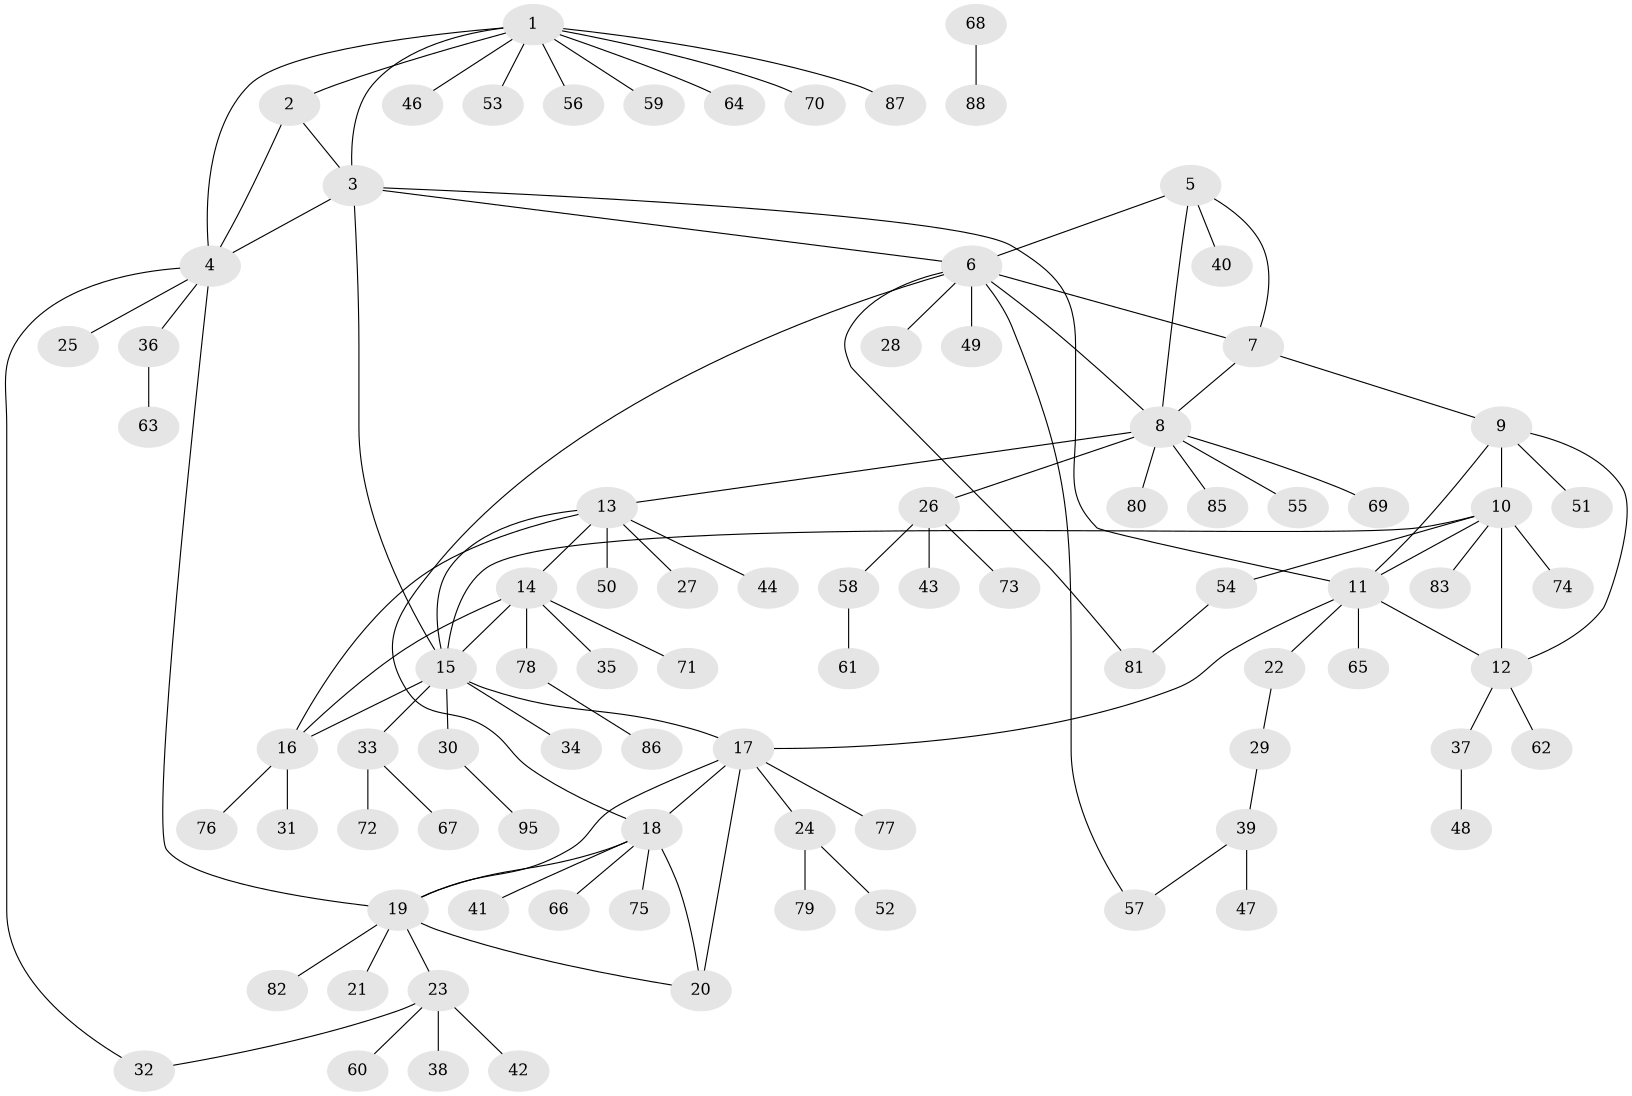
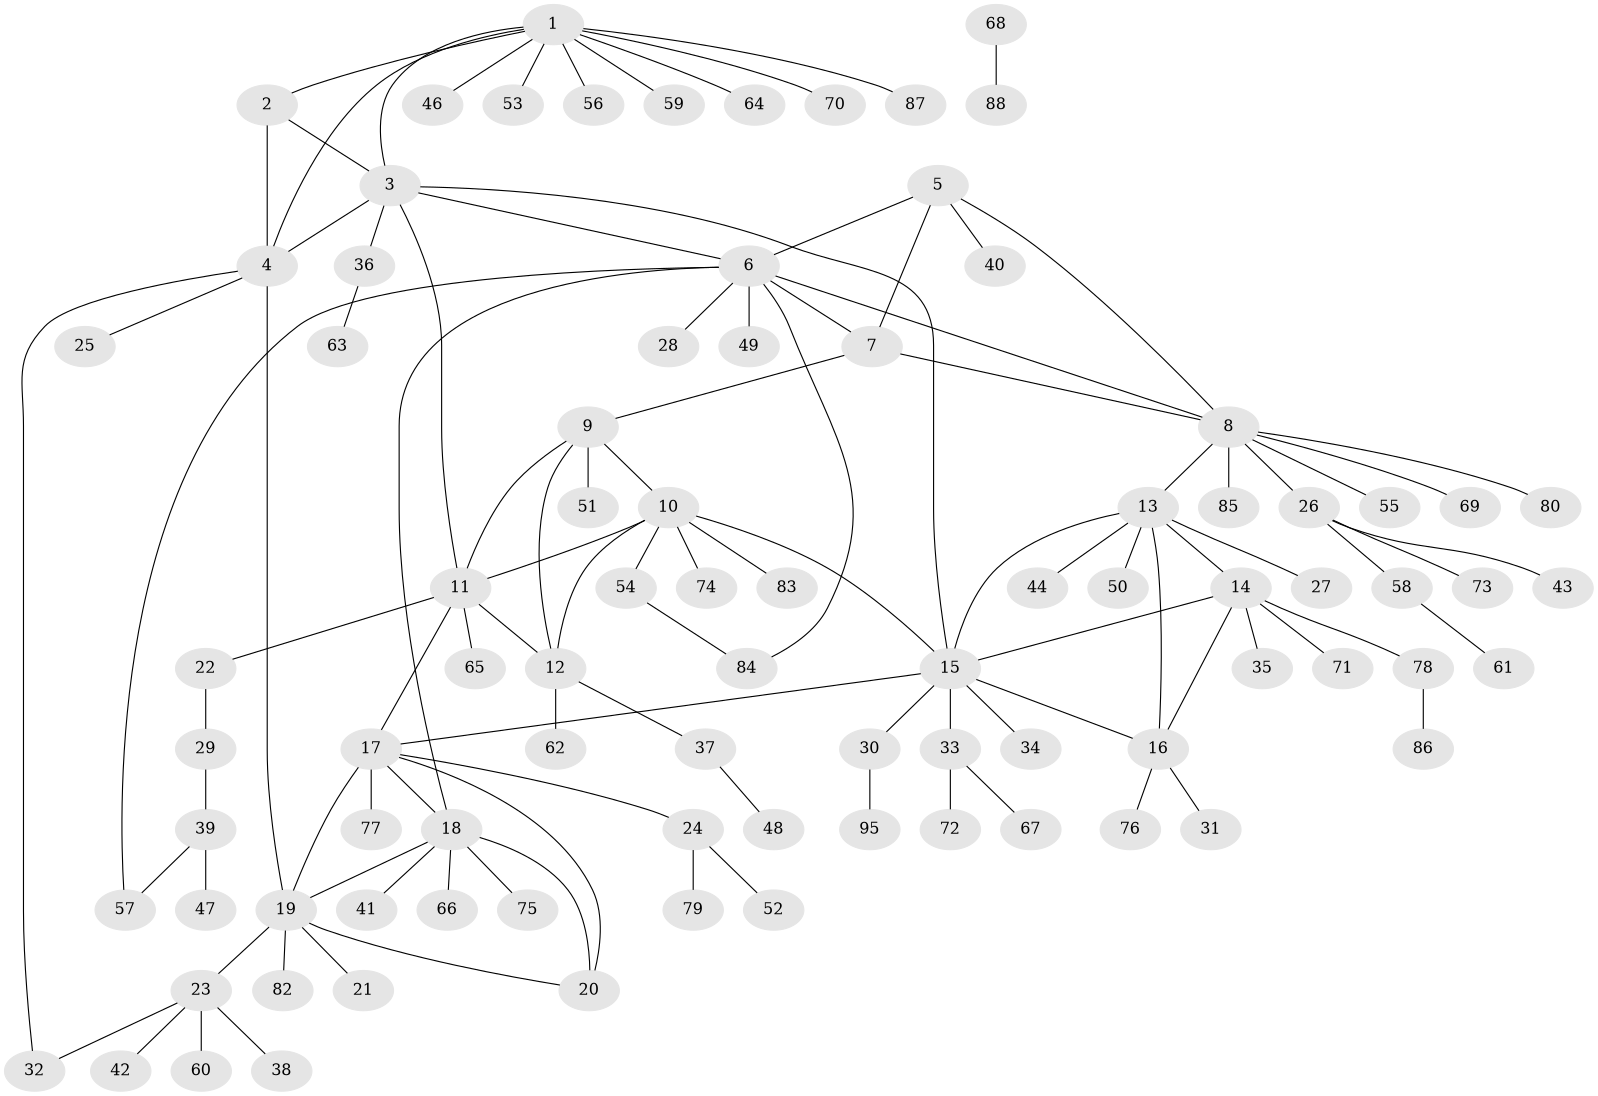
(179, 306) -> (377, 226)
(1135, 669) -> (747, 669)
